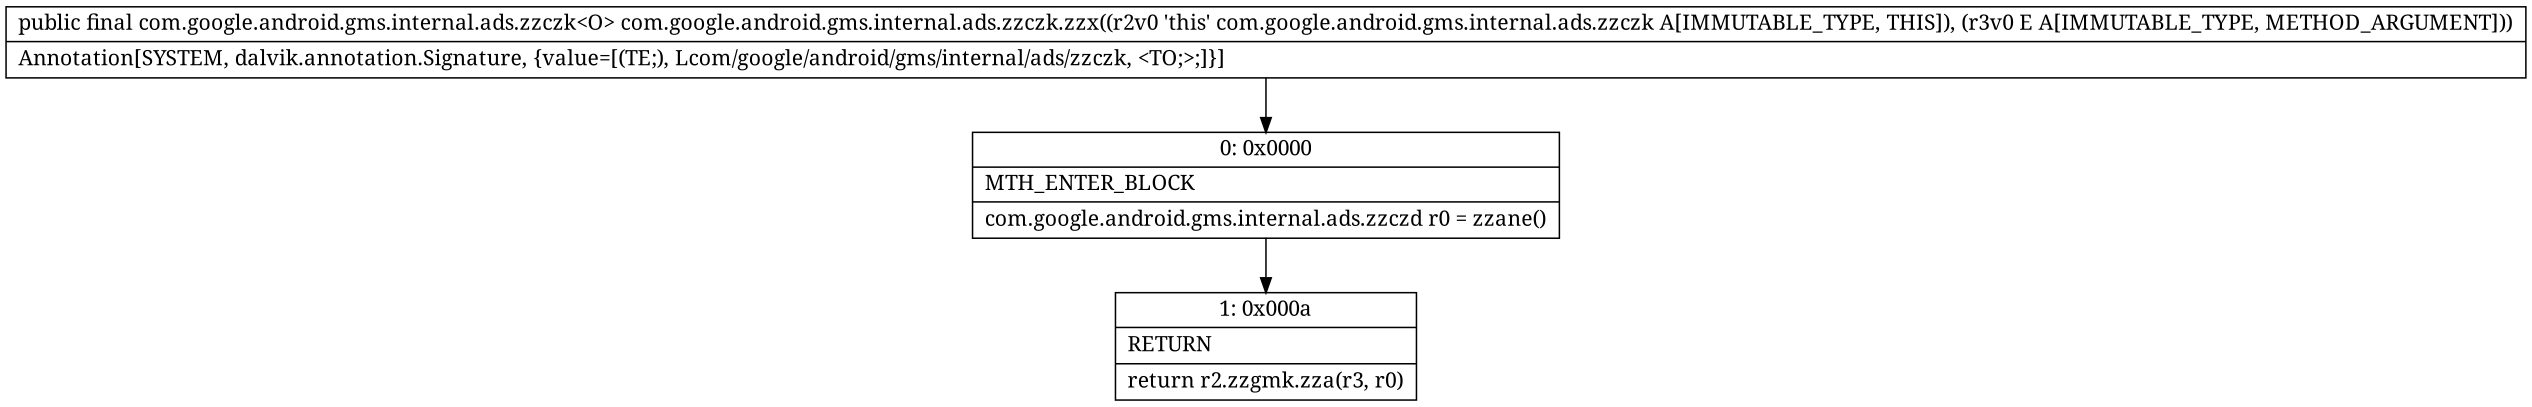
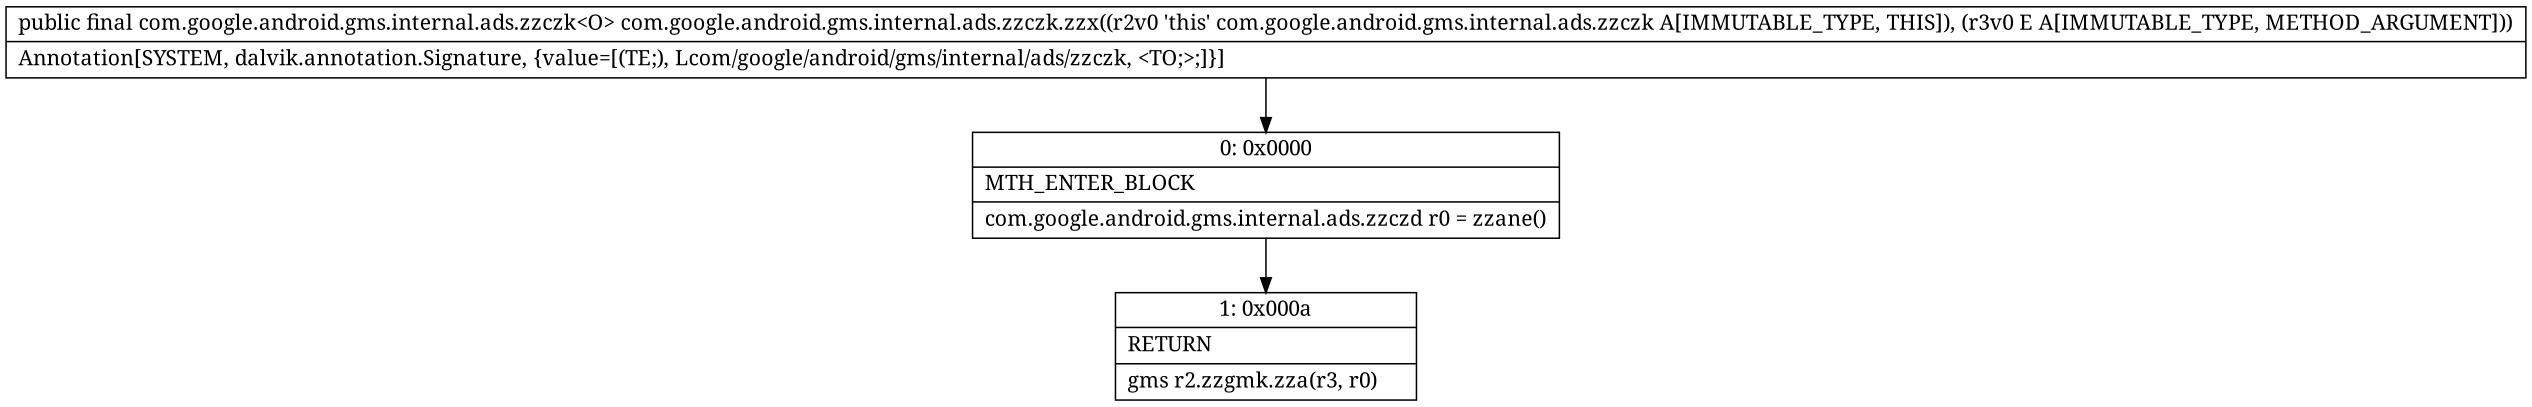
(1266, 381) -> (1253, 381)
